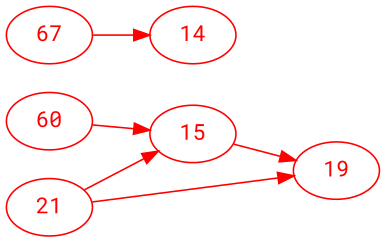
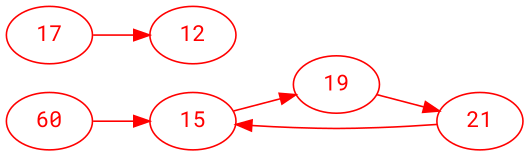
(49, 35) -> (49, 35)
(193, 35) -> (193, 35)
(185, 190) -> (400, 101)
